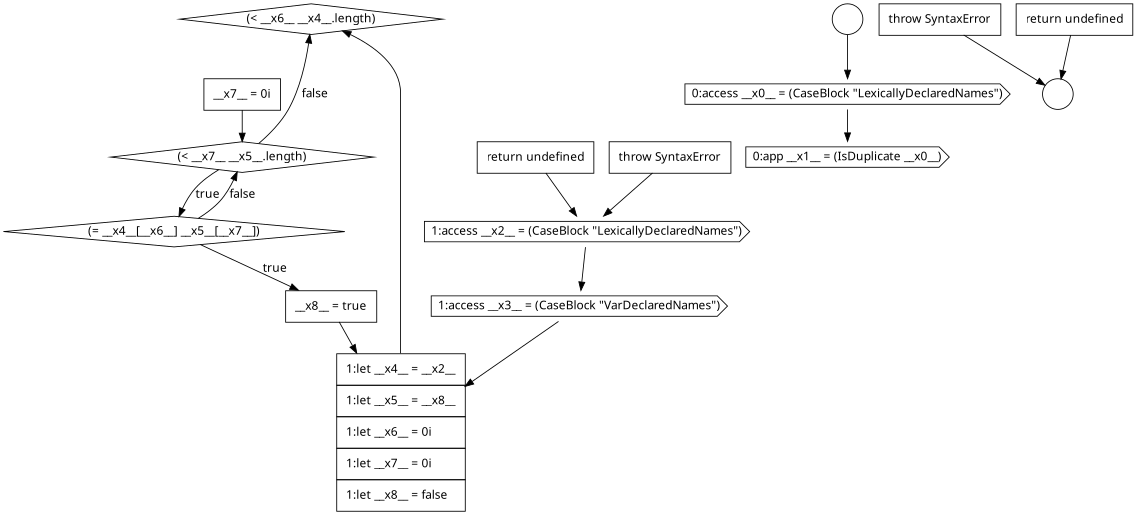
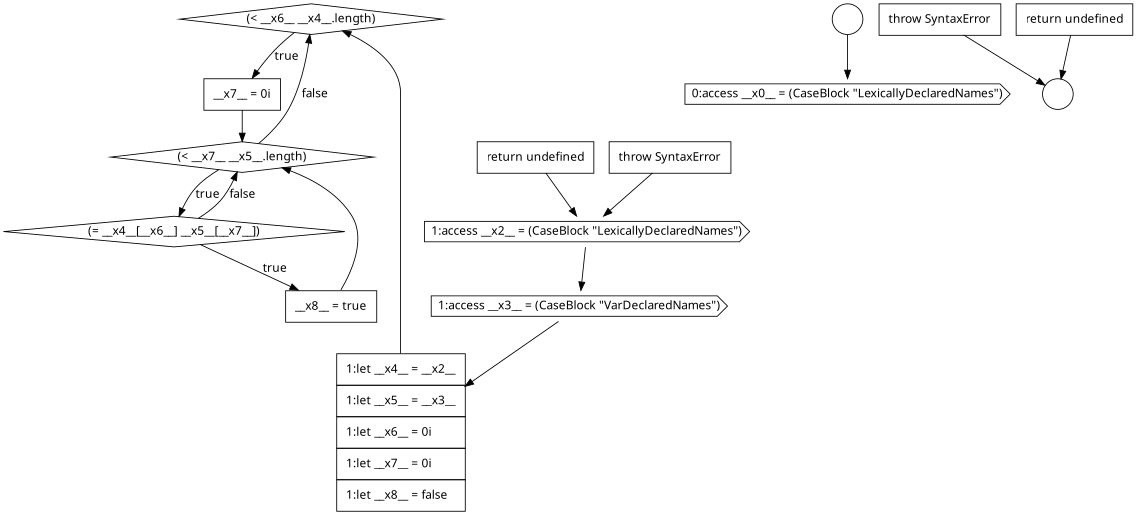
none -> (274, 51)
(848, 157) -> none
(346, 334) -> (352, 216)
(401, 401) -> (401, 401)
